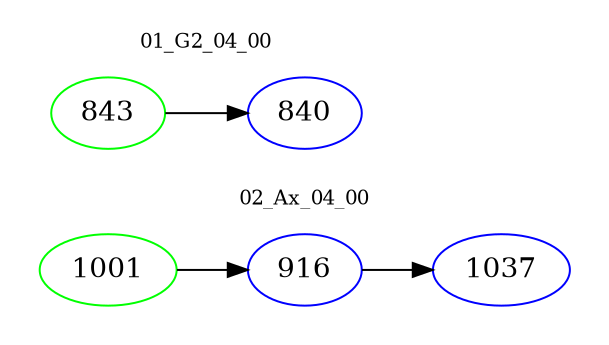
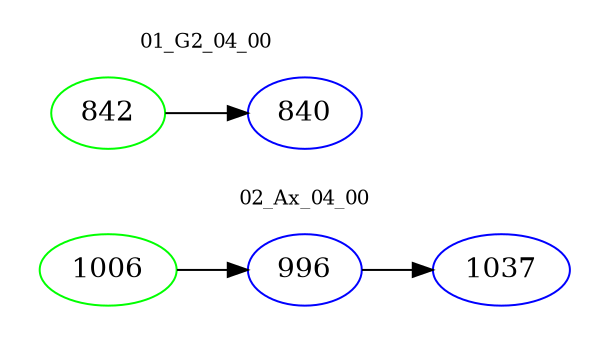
(108, 113) -> (108, 113)
(108, 270) -> (108, 270)
(305, 270) -> (305, 270)
